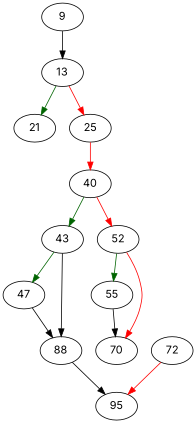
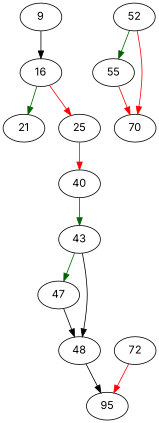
(63, 73) -> (41, 73)
(102, 208) -> none
(114, 319) -> (123, 97)
(61, 351) -> (80, 351)
